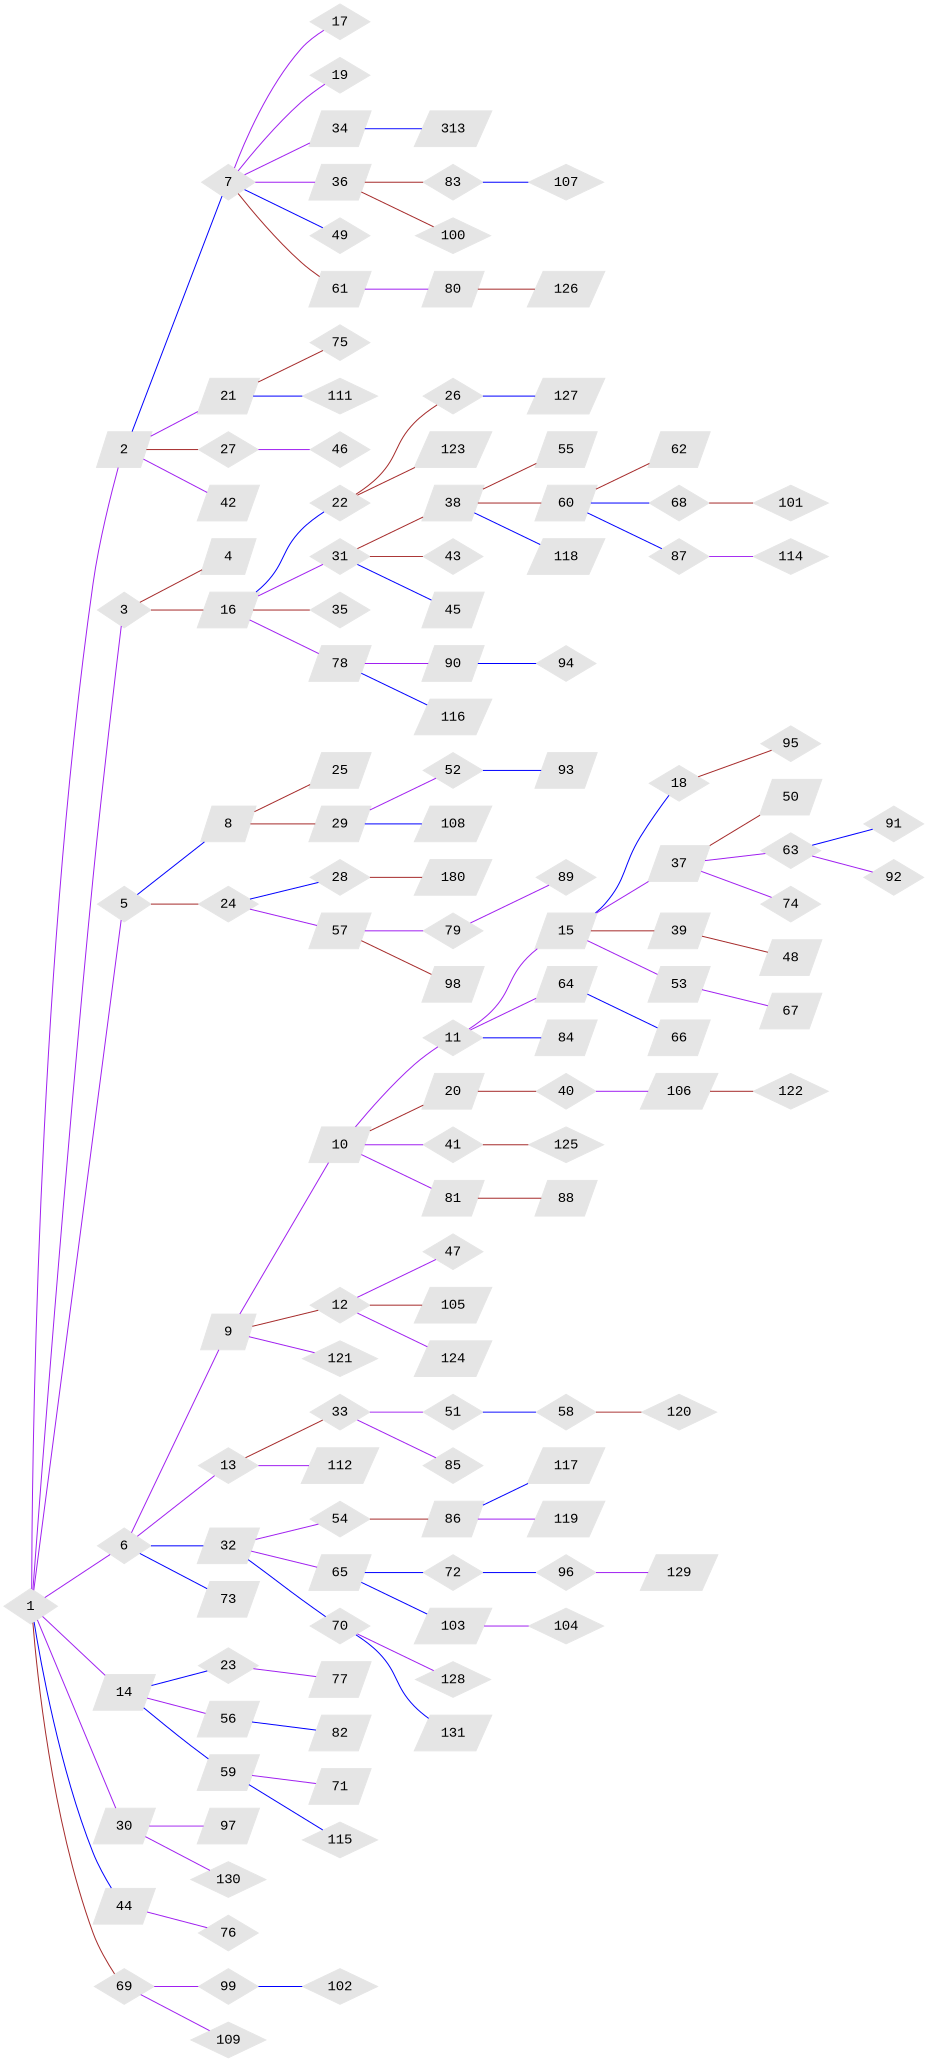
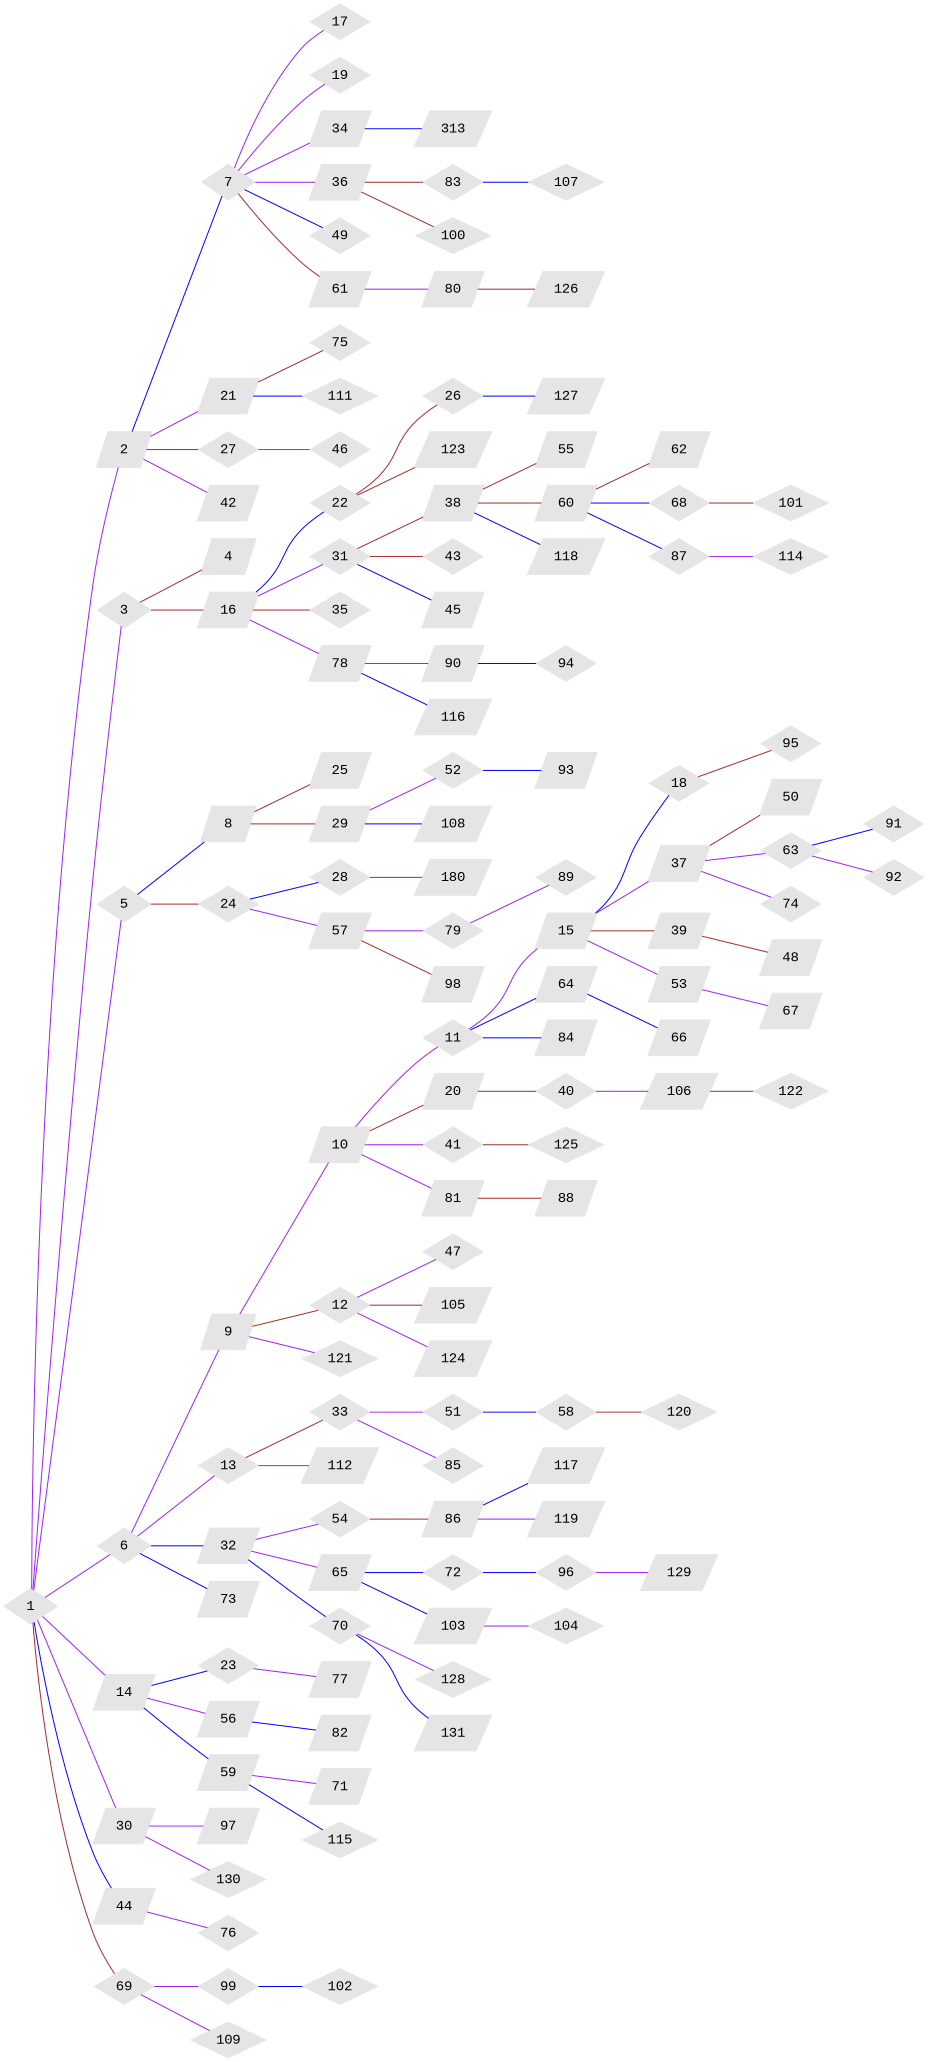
(503, 1014) -> (503, 1014)
